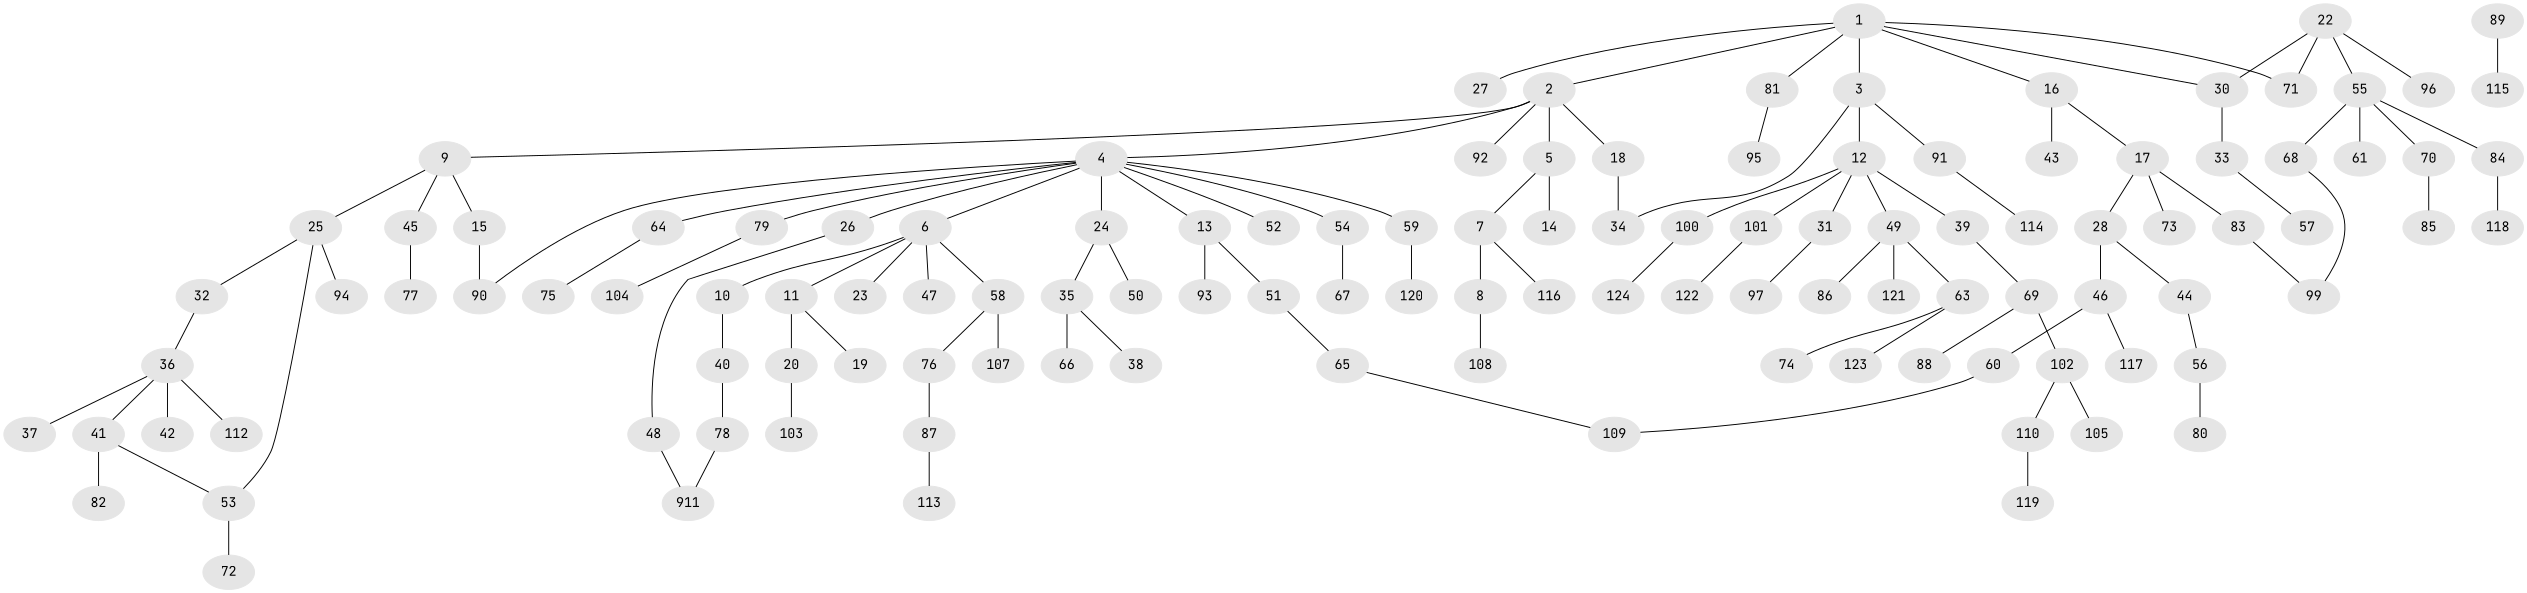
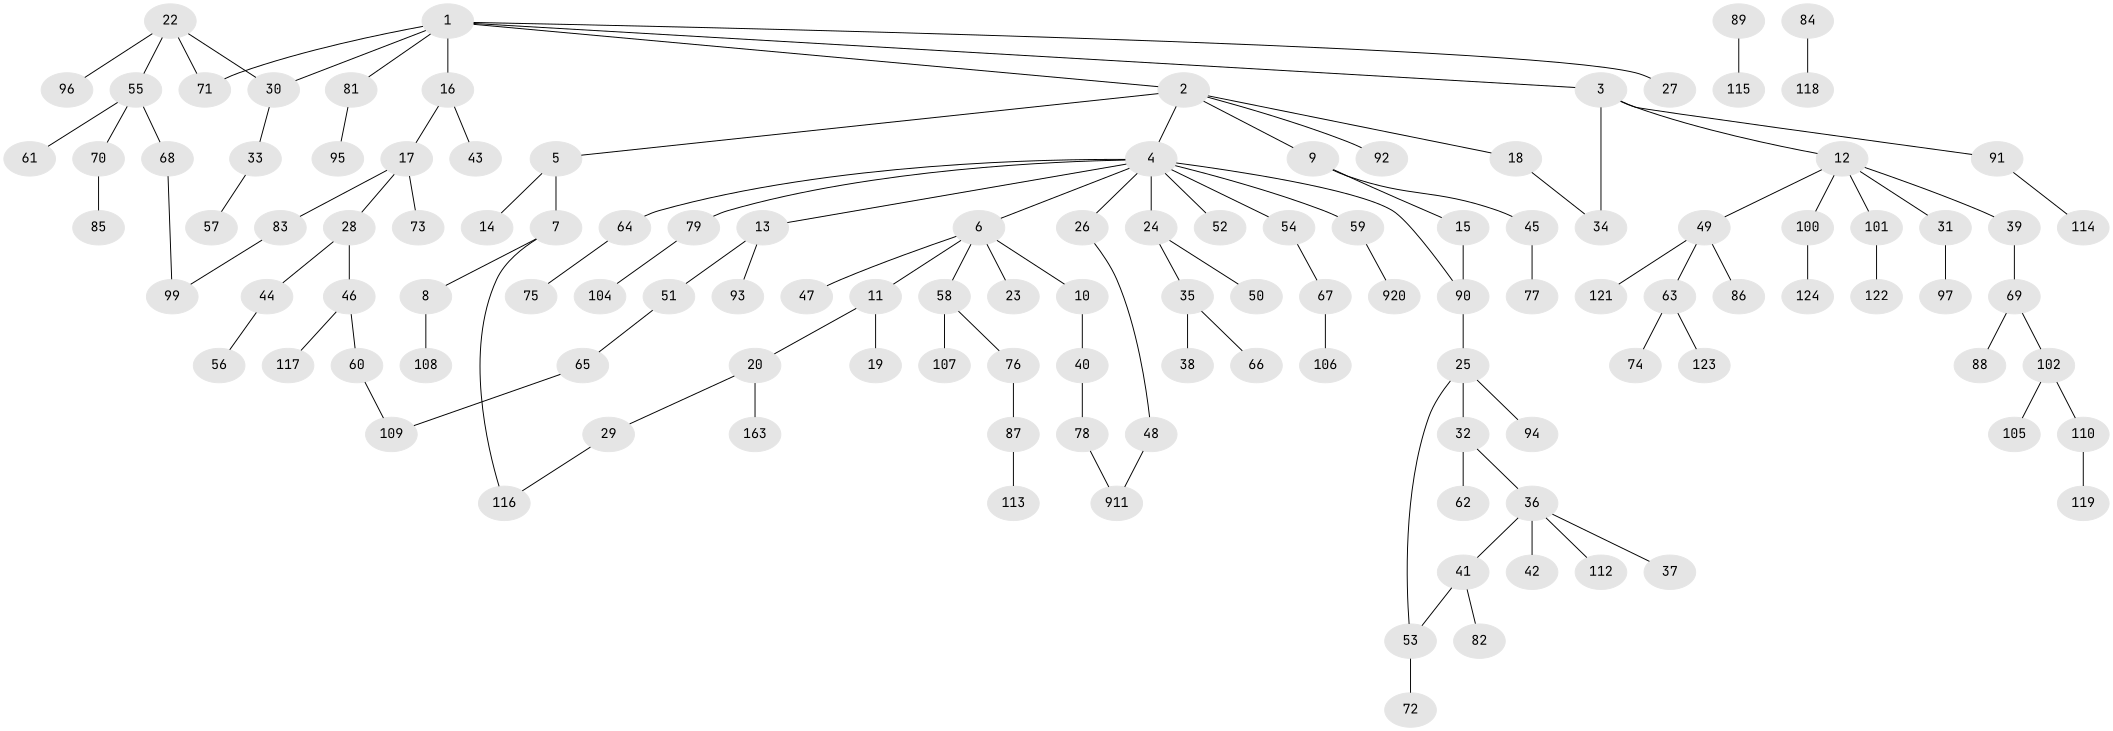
(2429, 124) -> none
(380, 193) -> (1463, 331)
(1411, 297) -> (1394, 297)
none -> (1325, 366)
none -> (609, 434)
(791, 434) -> (755, 434)
(2200, 434) -> none
none -> (1463, 503)
